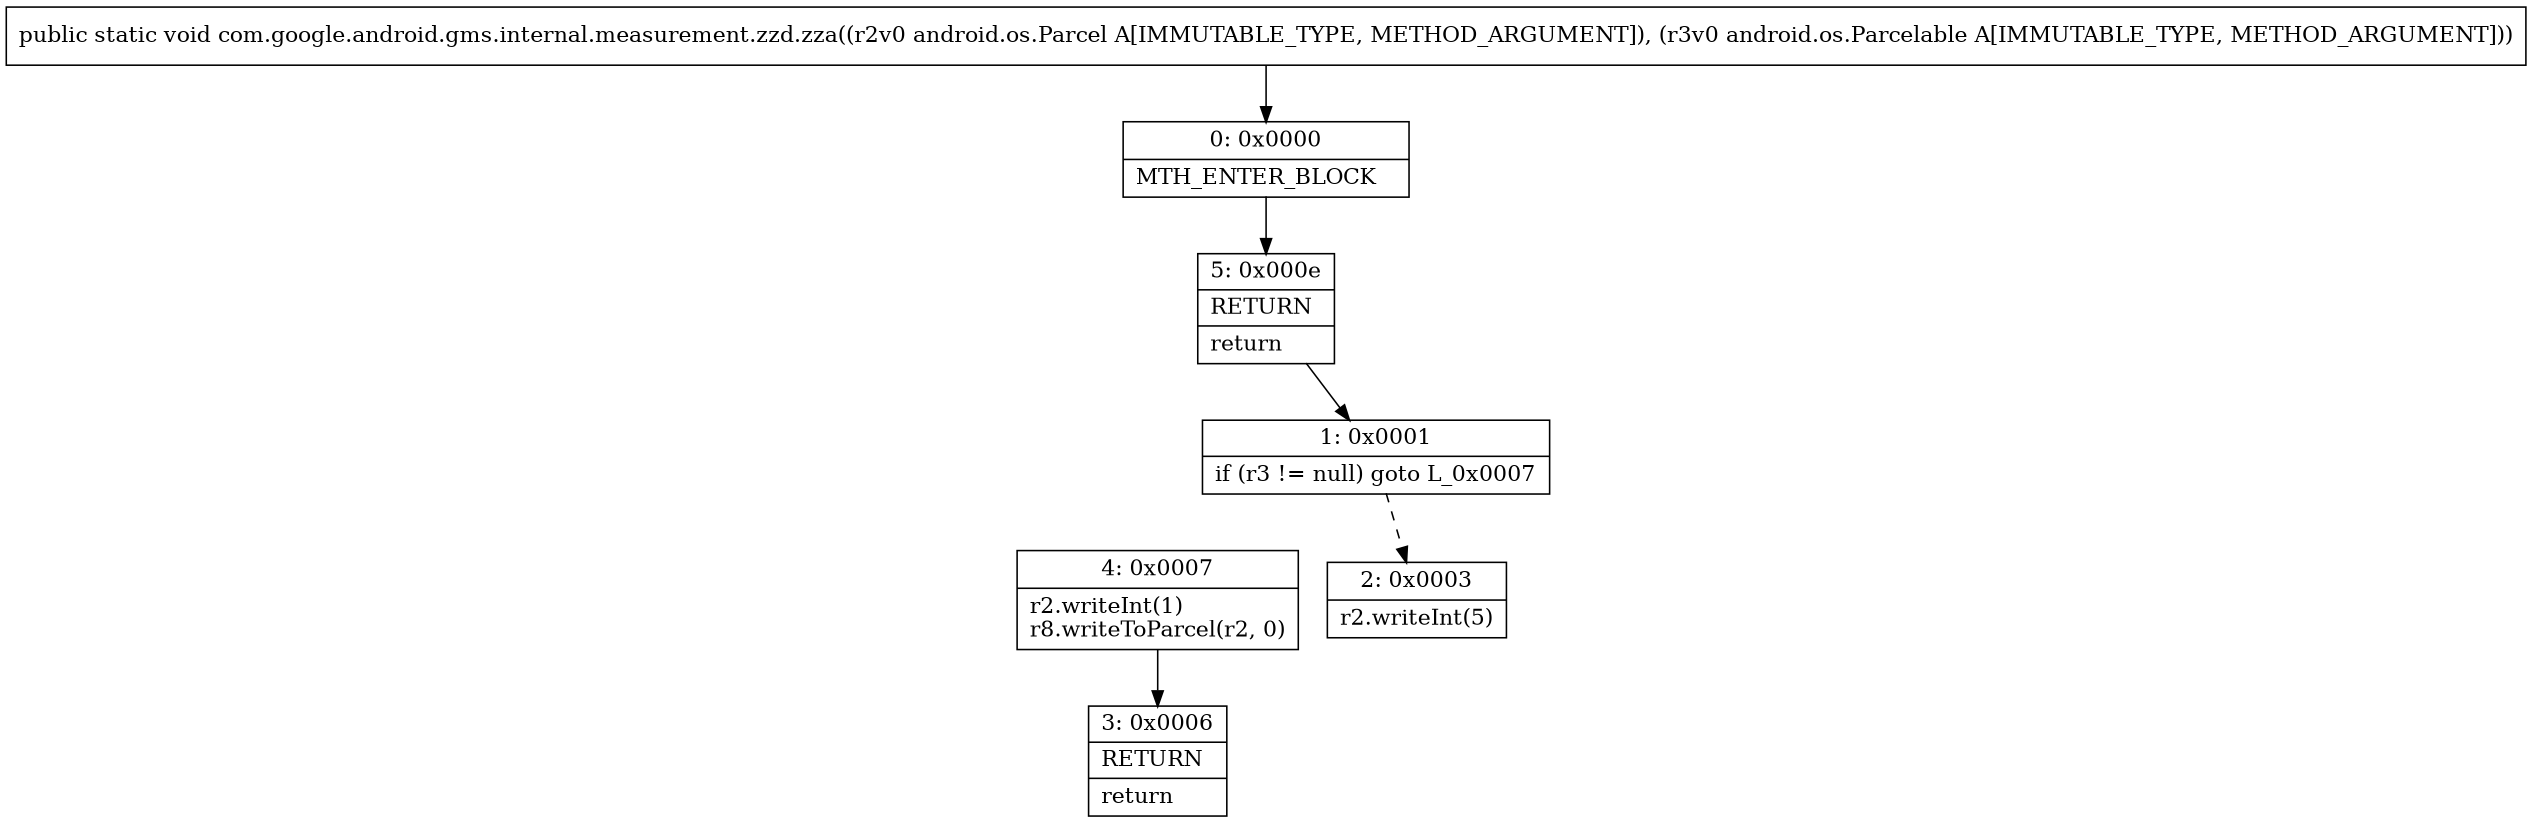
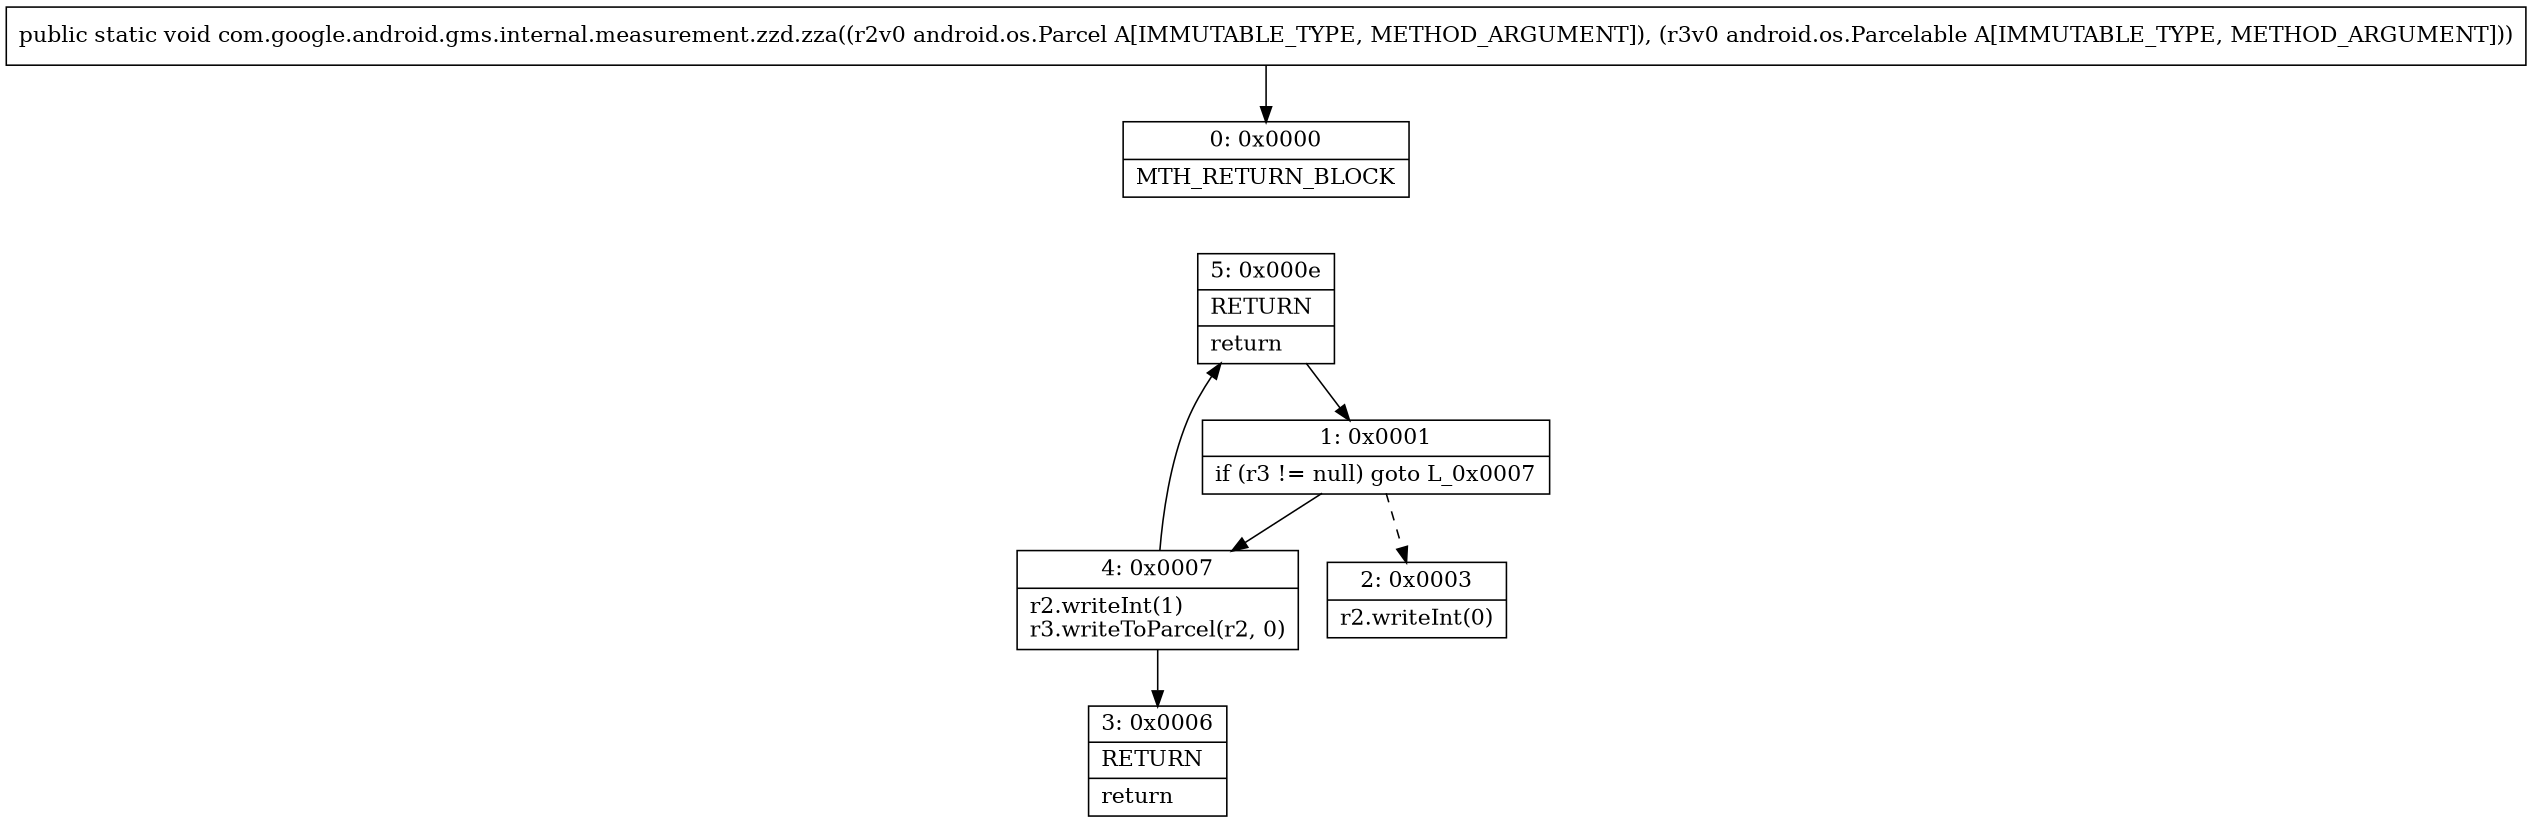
(1257, 178) -> (1266, 178)
(1266, 217) -> (1175, 460)
none -> (1284, 518)
(1417, 618) -> (1417, 618)
(1158, 630) -> (1158, 630)
